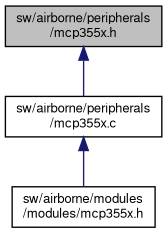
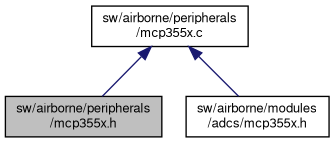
(84, 78) -> (122, 76)
(84, 207) -> (258, 117)
